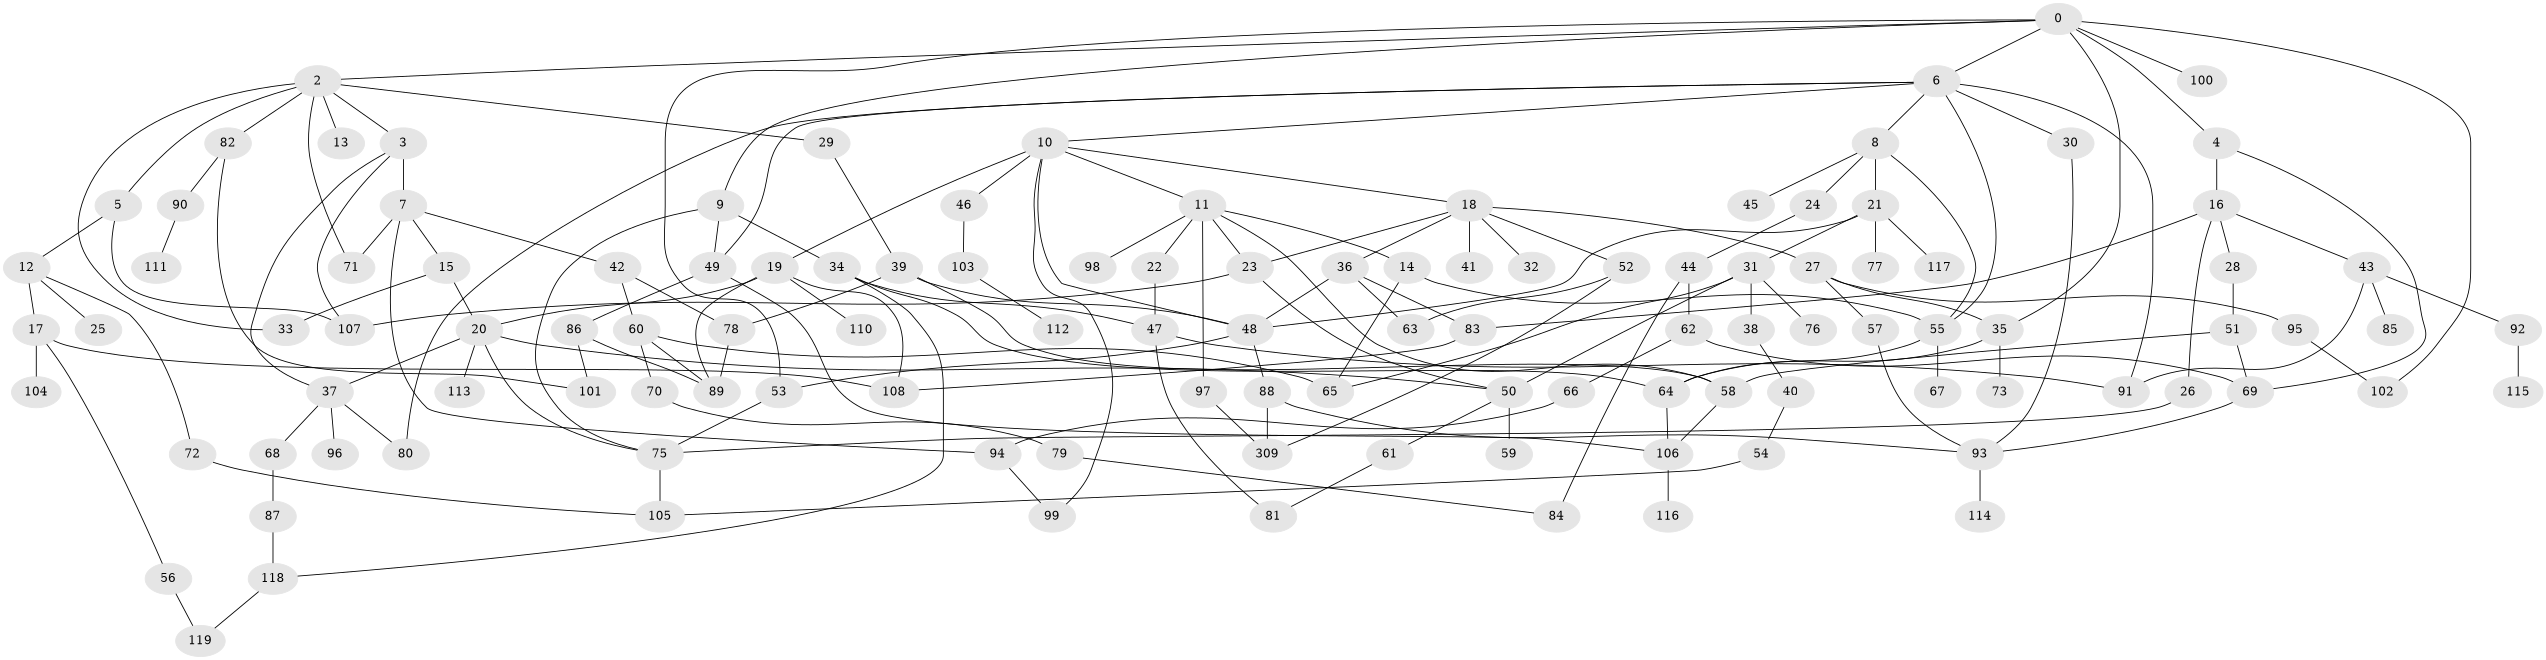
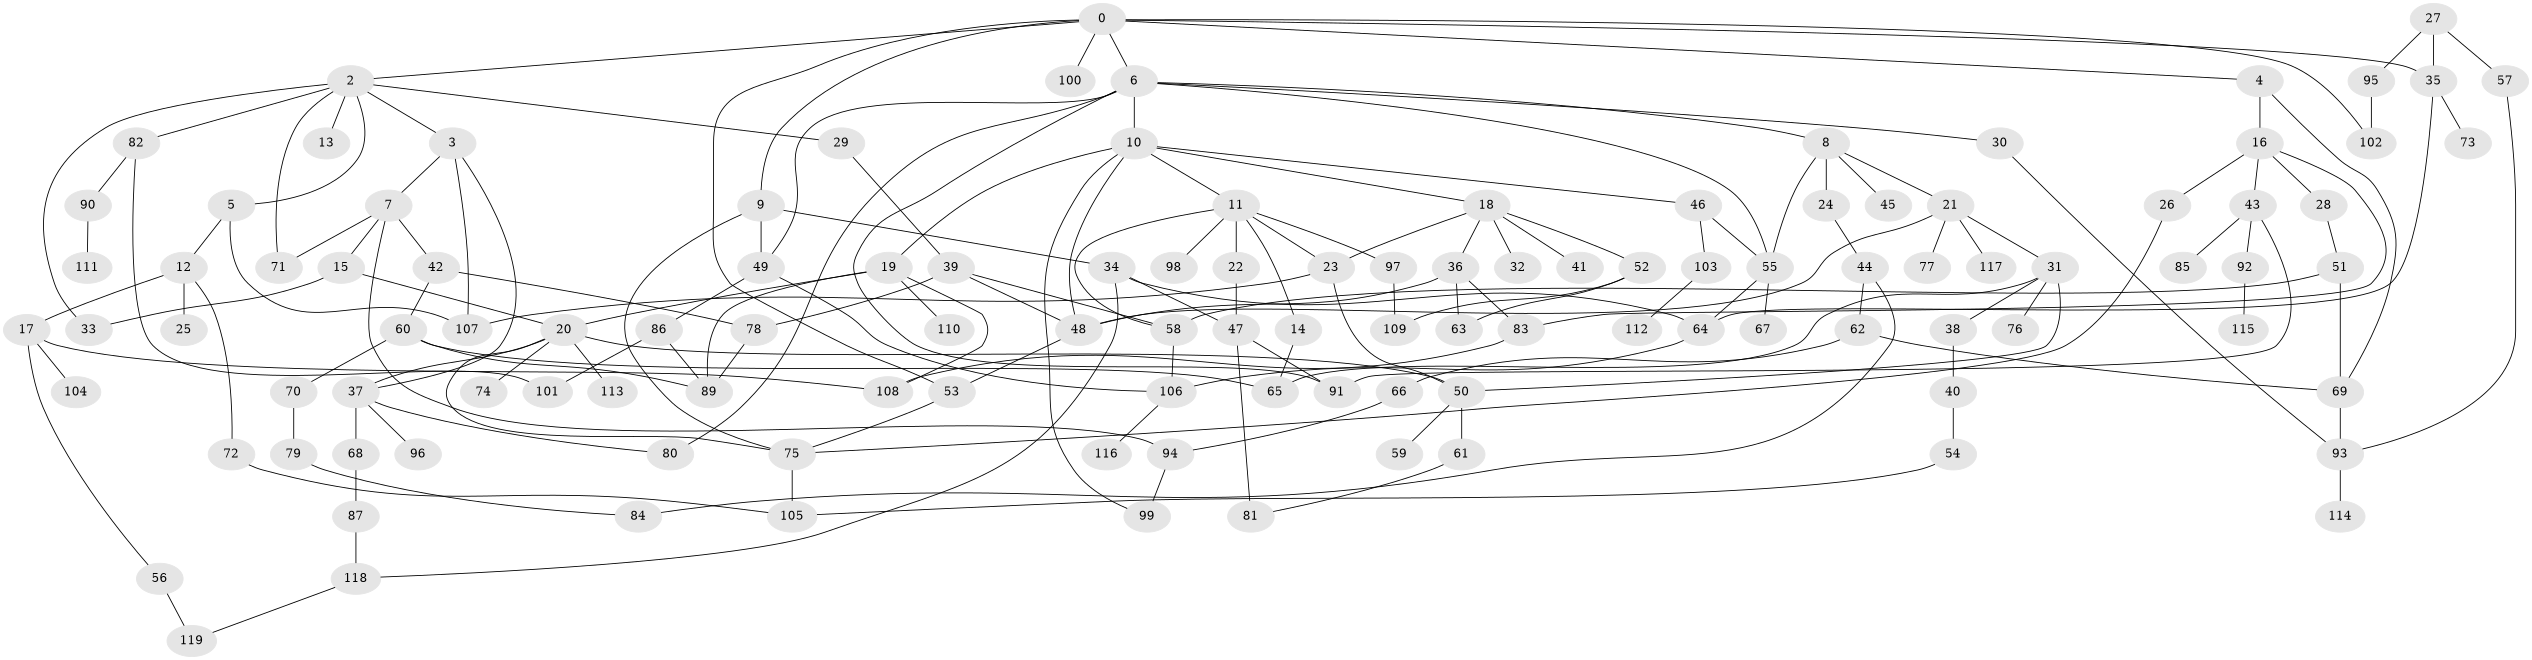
(1646, 223) -> none
(1710, 296) -> (1734, 237)
none -> (484, 392)
(1267, 392) -> none
(1267, 454) -> (1395, 330)
